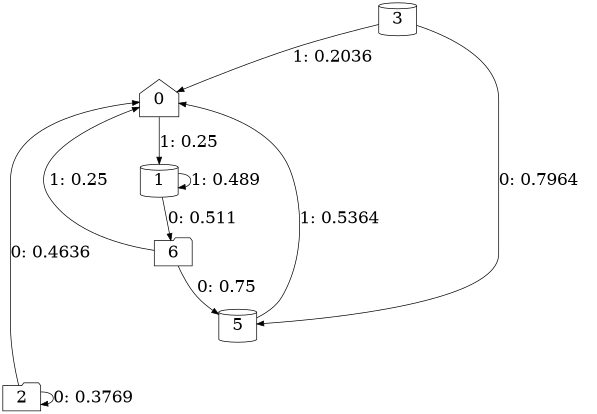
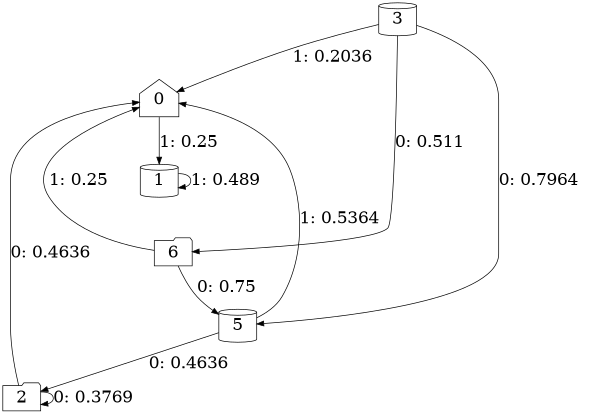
(166, 215) -> (388, 227)
none -> (133, 361)
